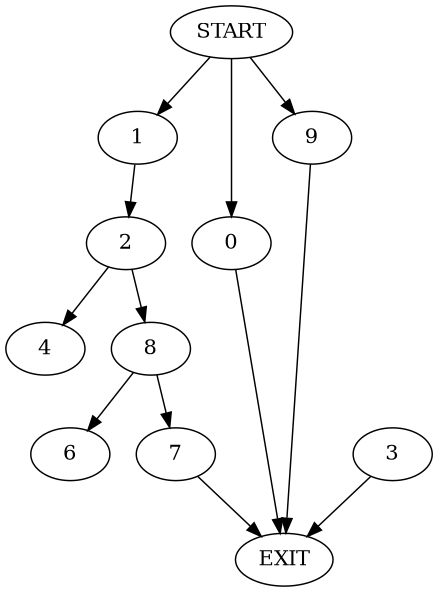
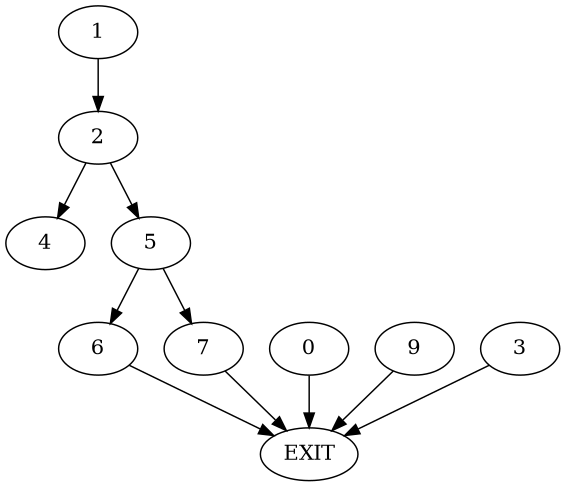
(232, 32) -> none
(151, 349) -> (151, 243)
none -> (195, 397)
